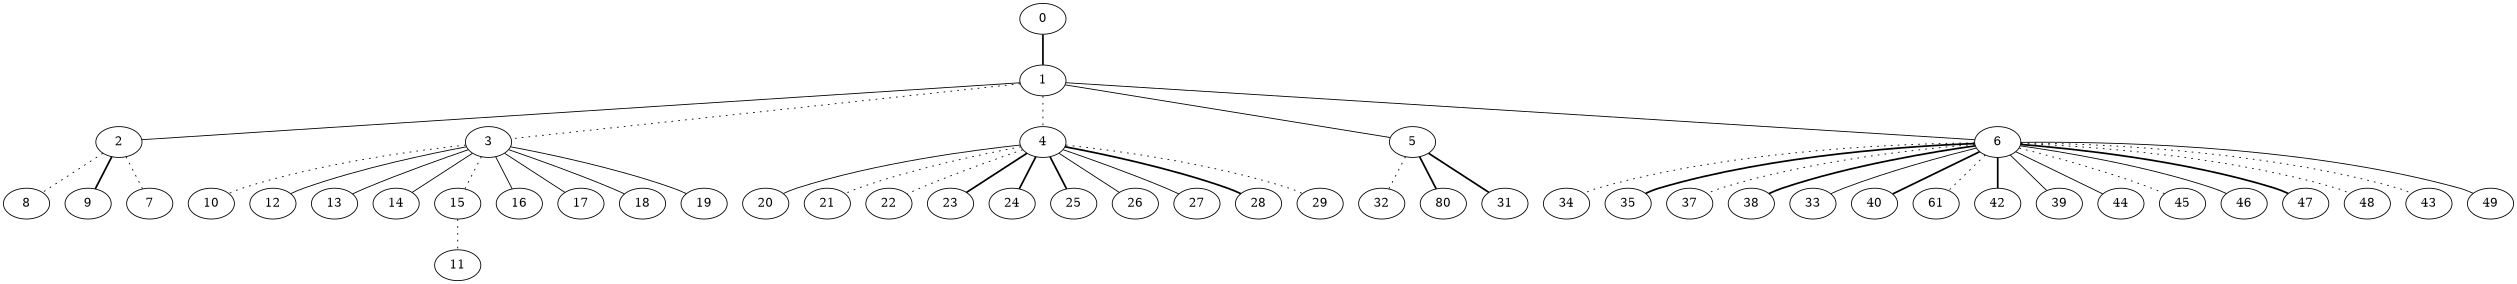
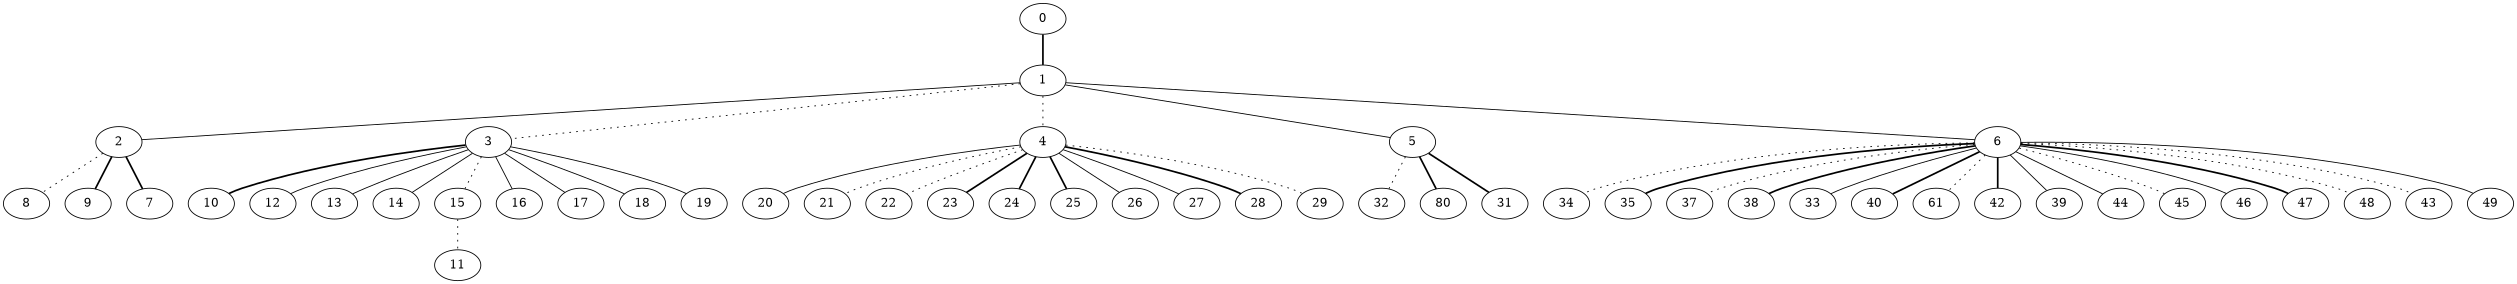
(346, 163) -> (346, 163)
(134, 173) -> (134, 173)
